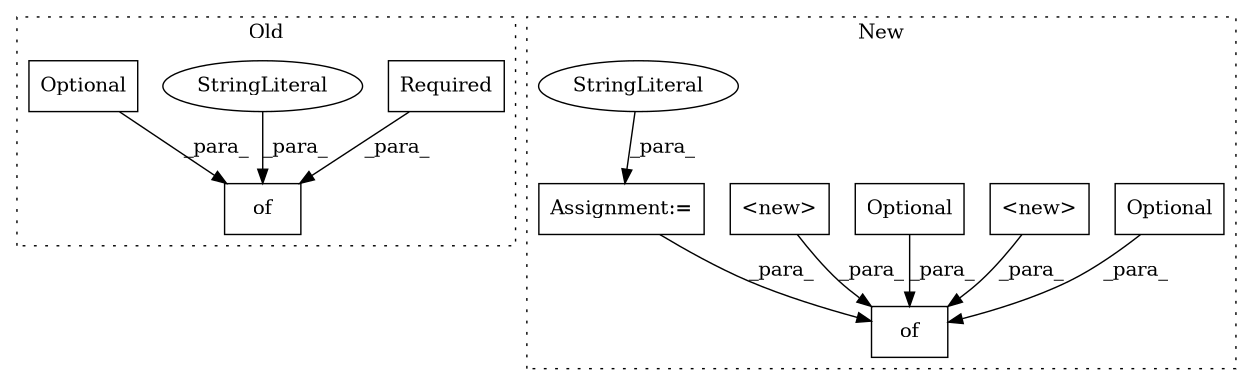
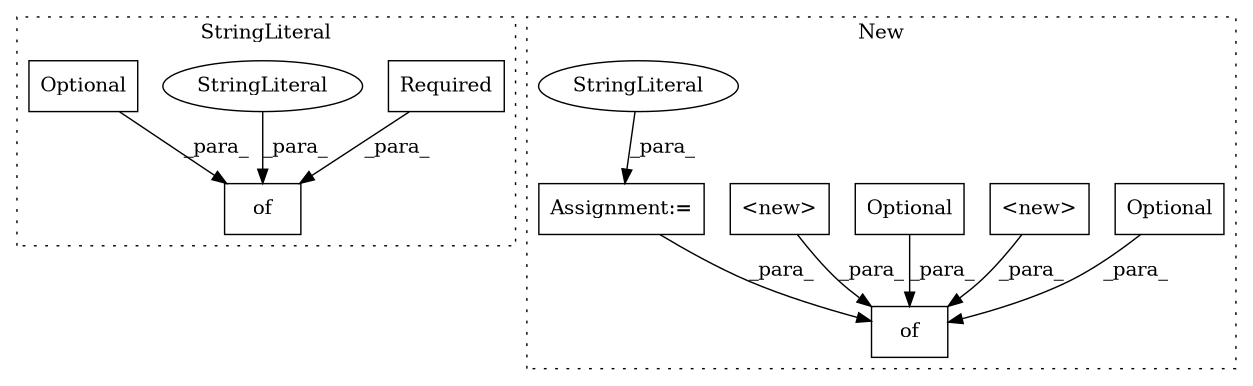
(266, 33) -> (266, 33)
